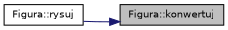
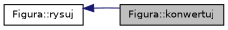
(96, 22) -> (107, 8)
